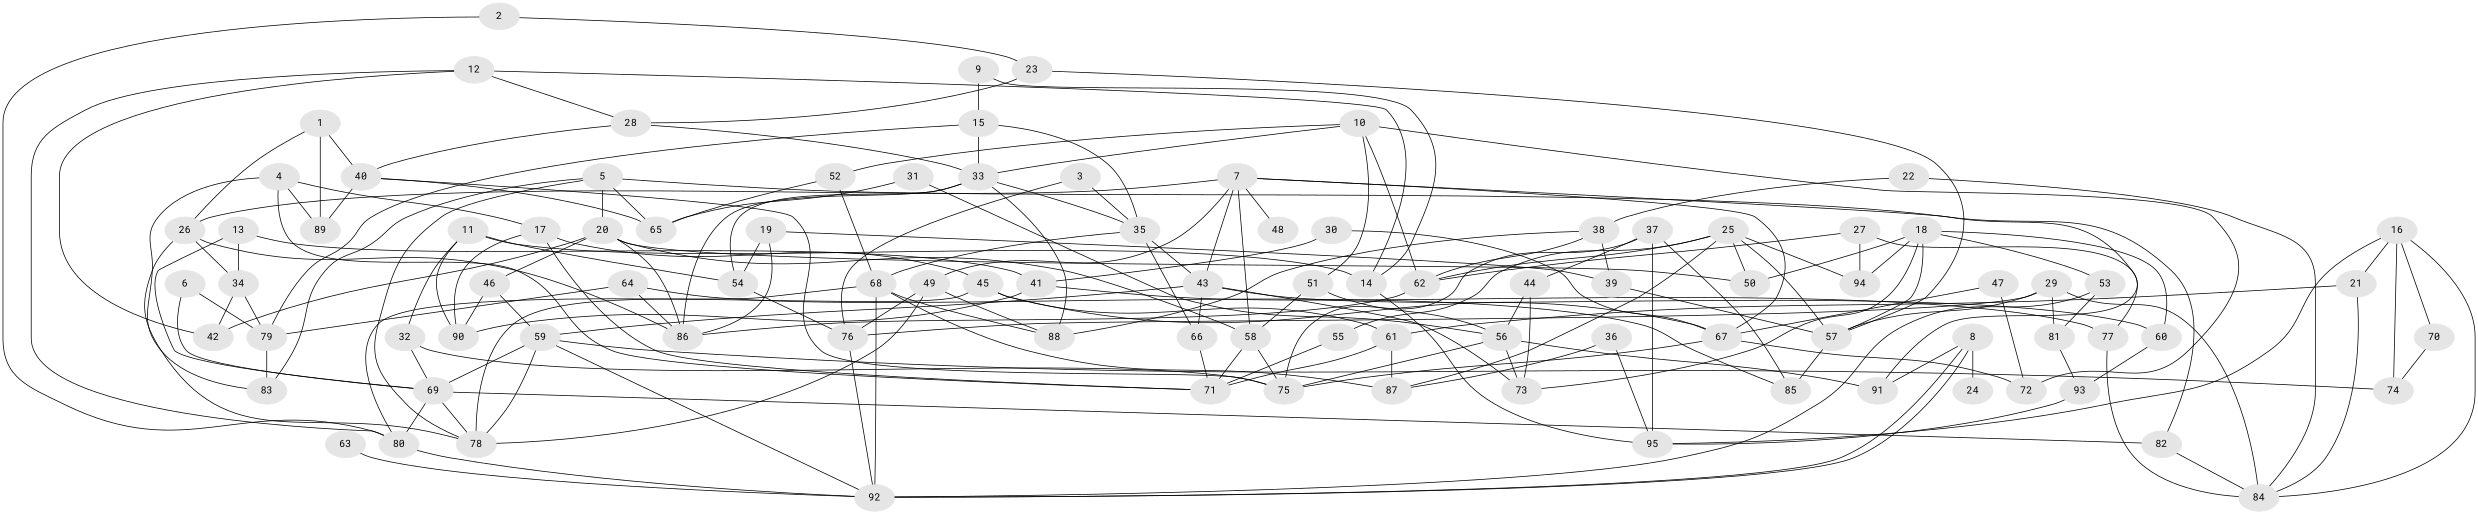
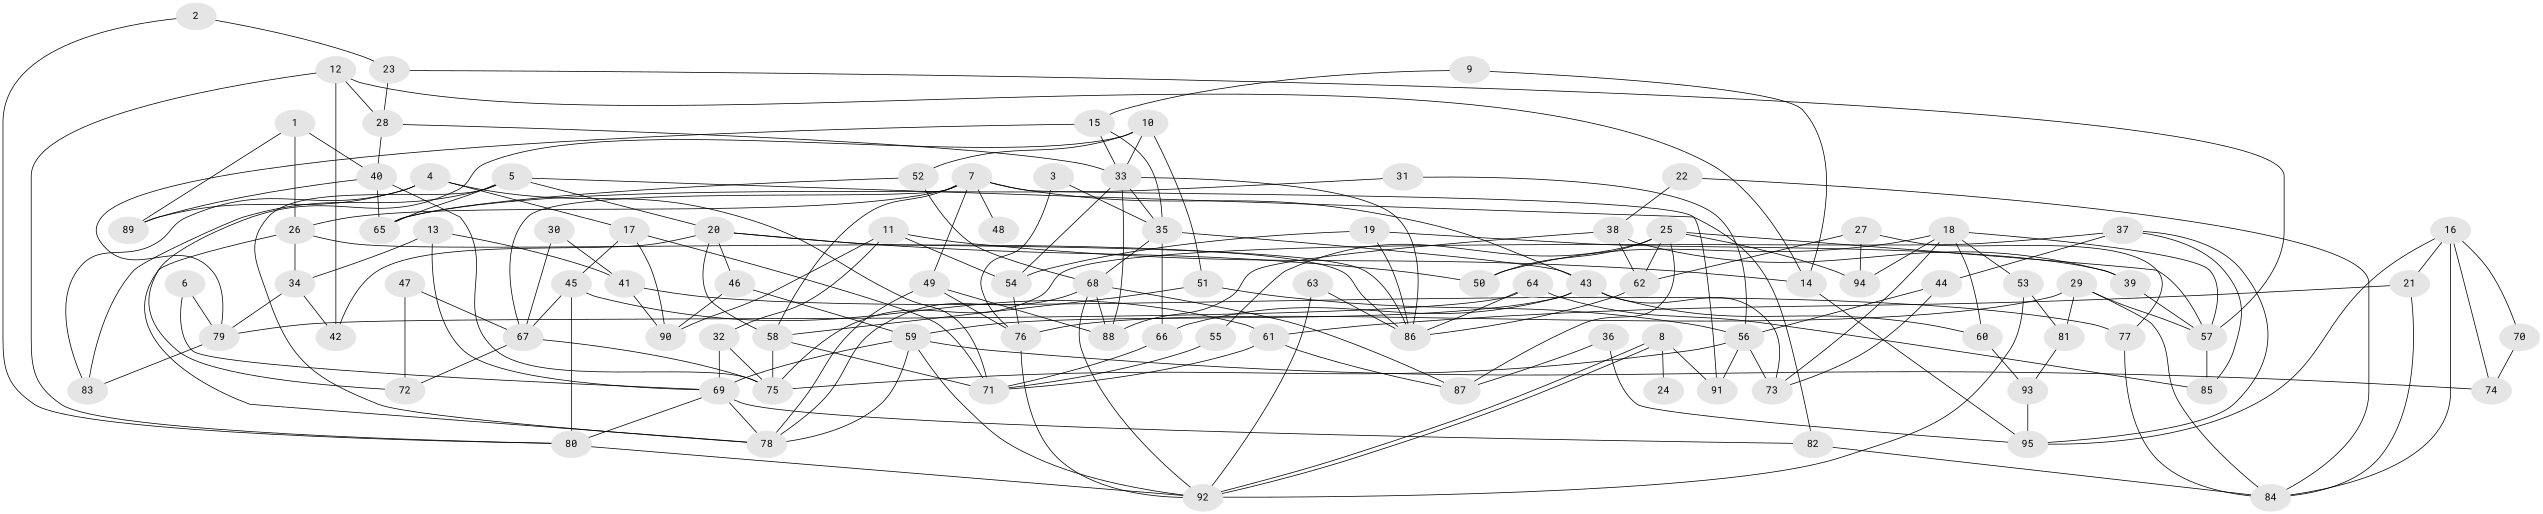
(1393, 203) -> none
none -> (1362, 311)
